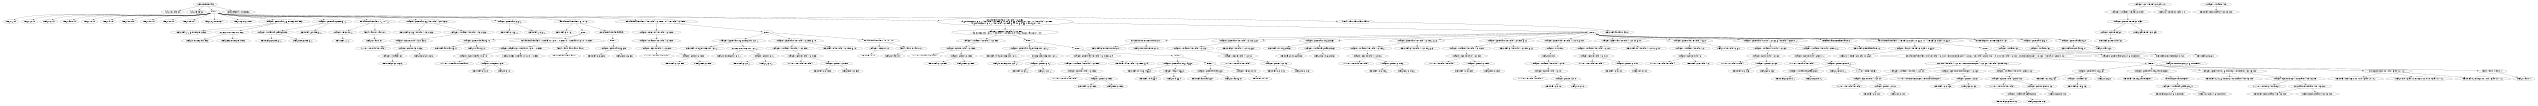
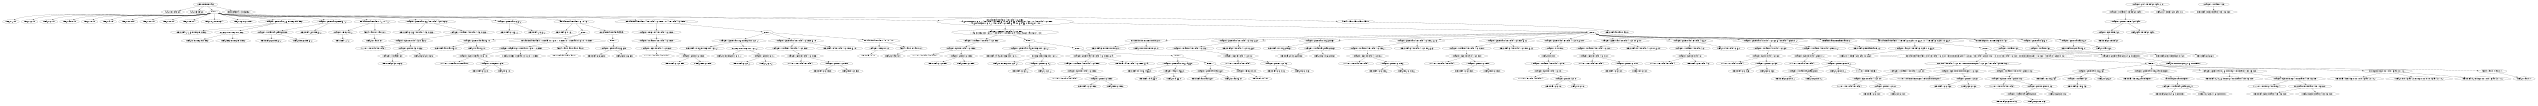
(2111, 41) -> (2108, 41)
